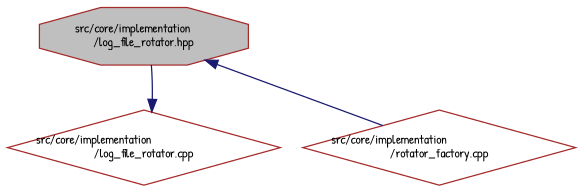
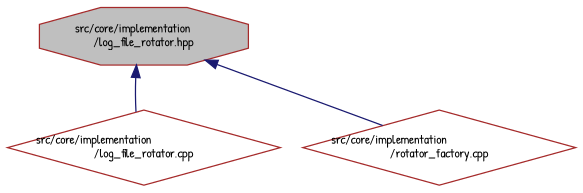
(152, 82) -> (135, 95)
